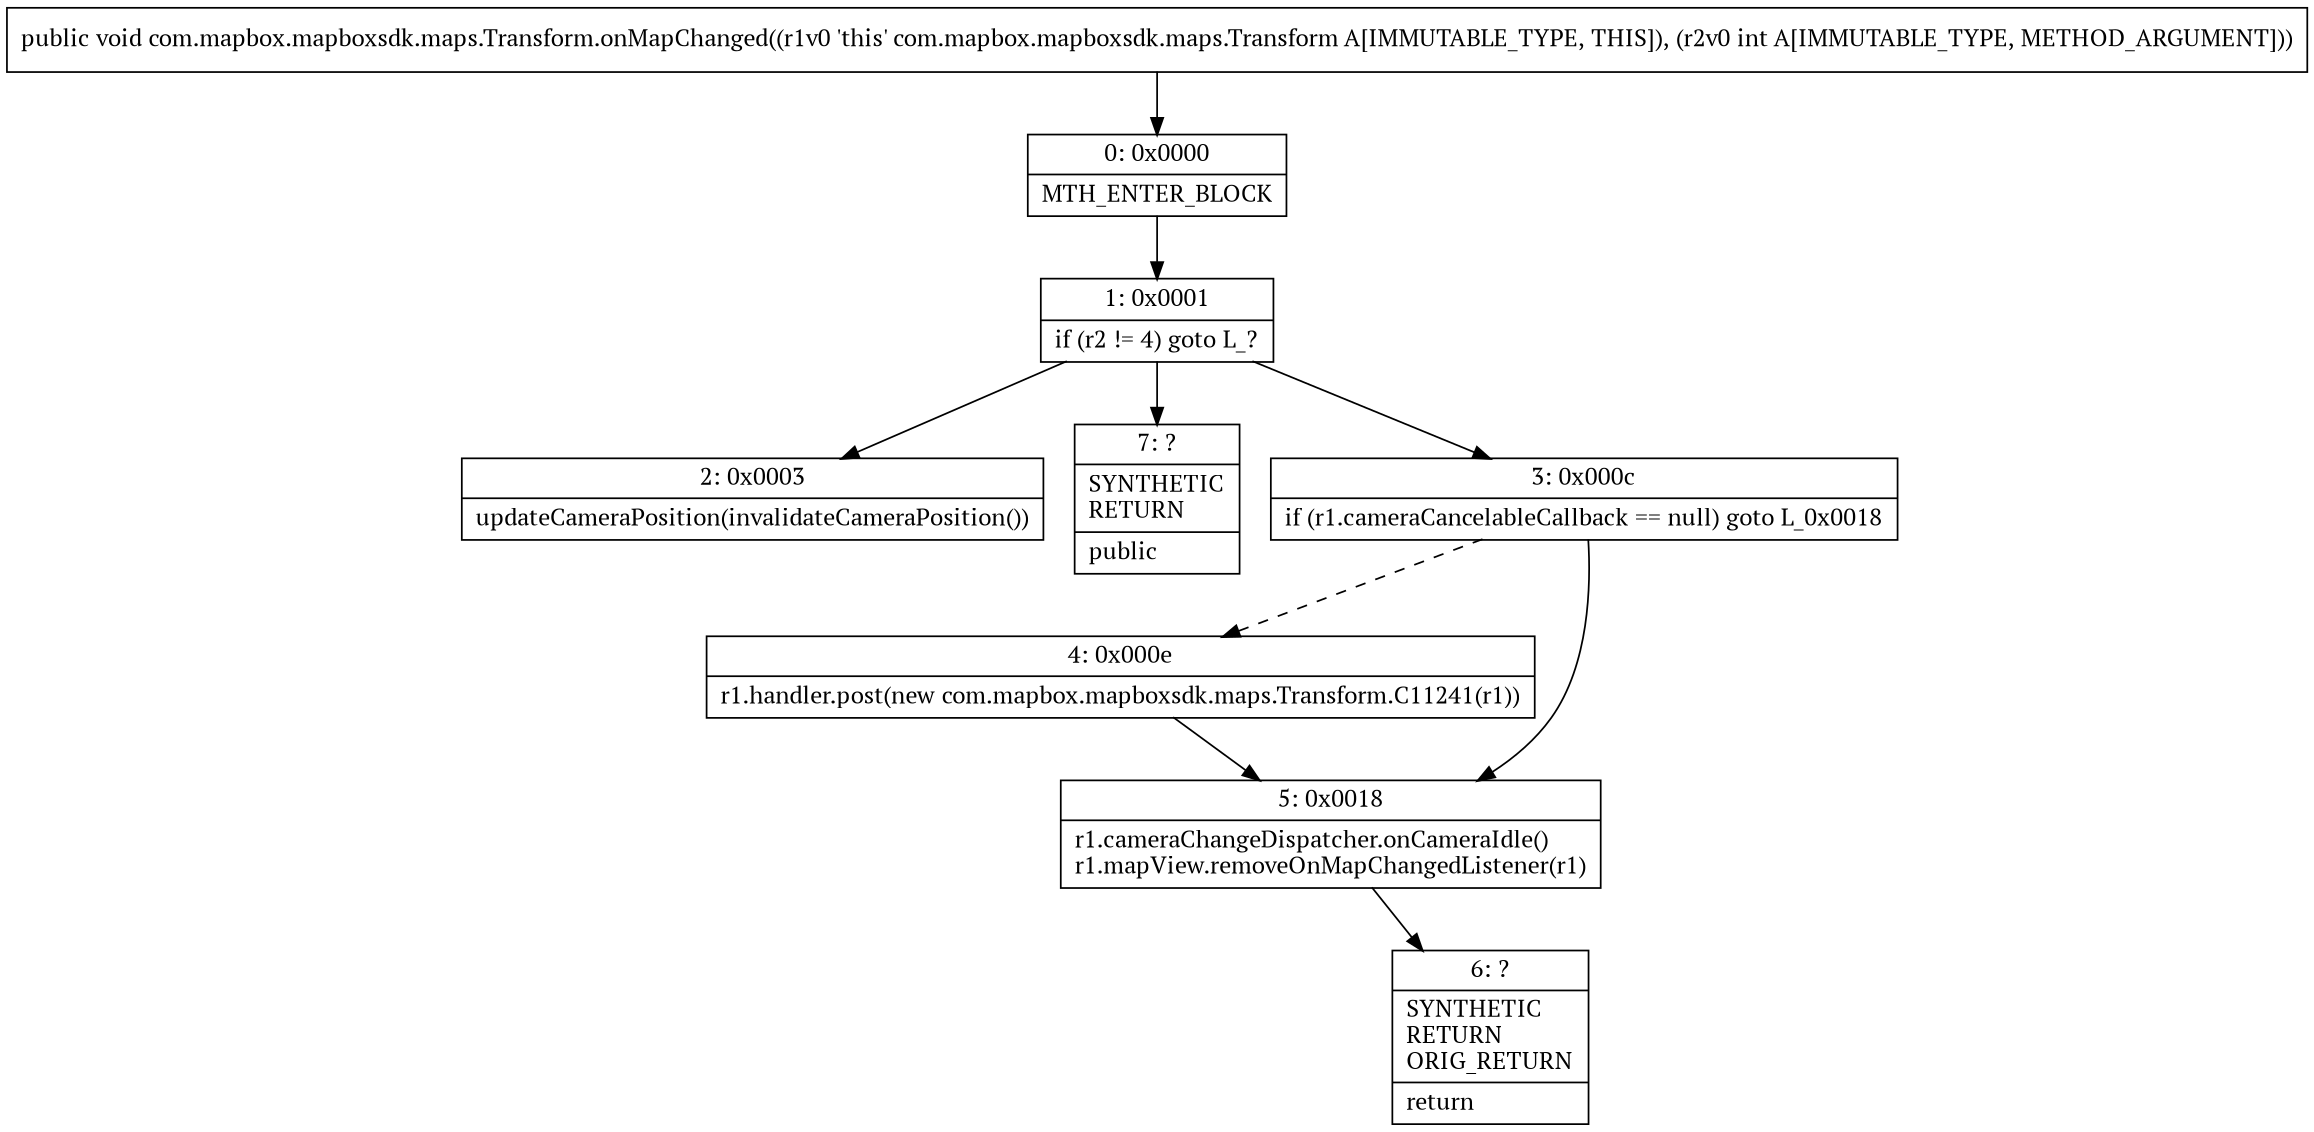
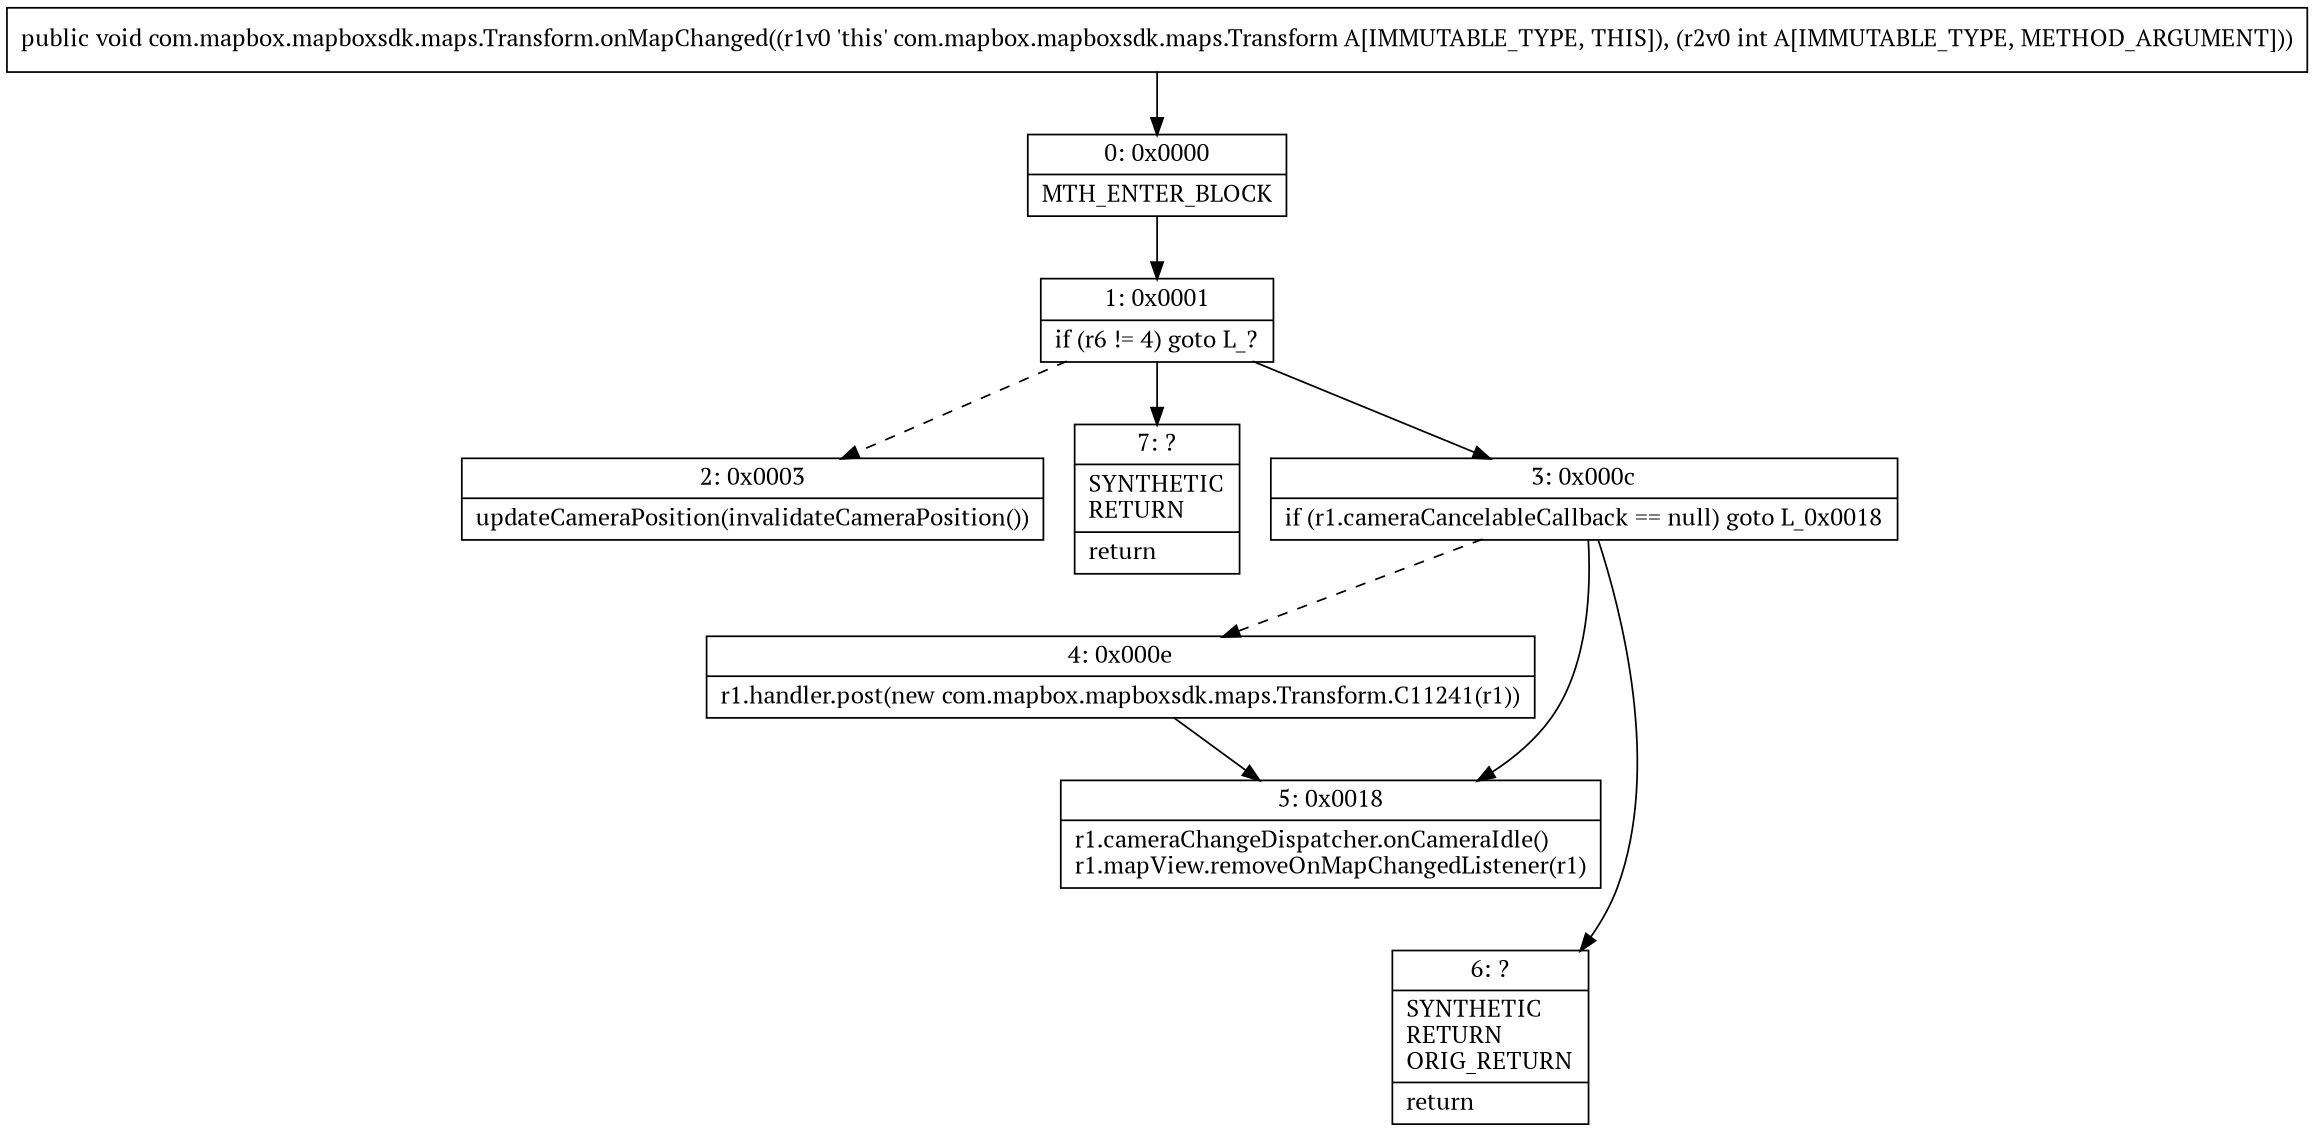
(1157, 340) -> (1157, 340)
(962, 407) -> (962, 407)
(1123, 552) -> (1123, 552)
(1392, 912) -> (1637, 740)
